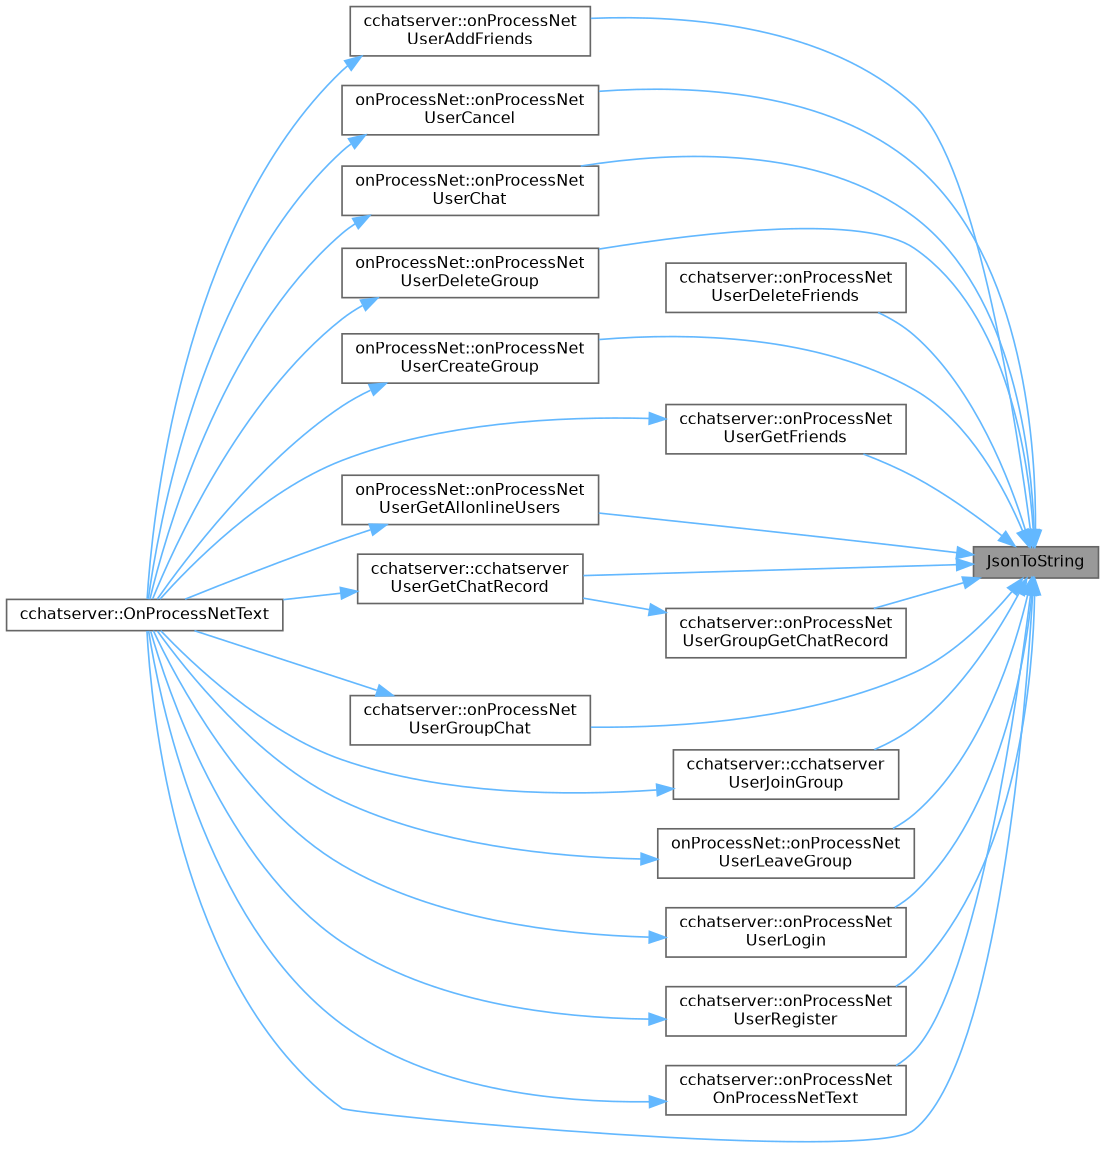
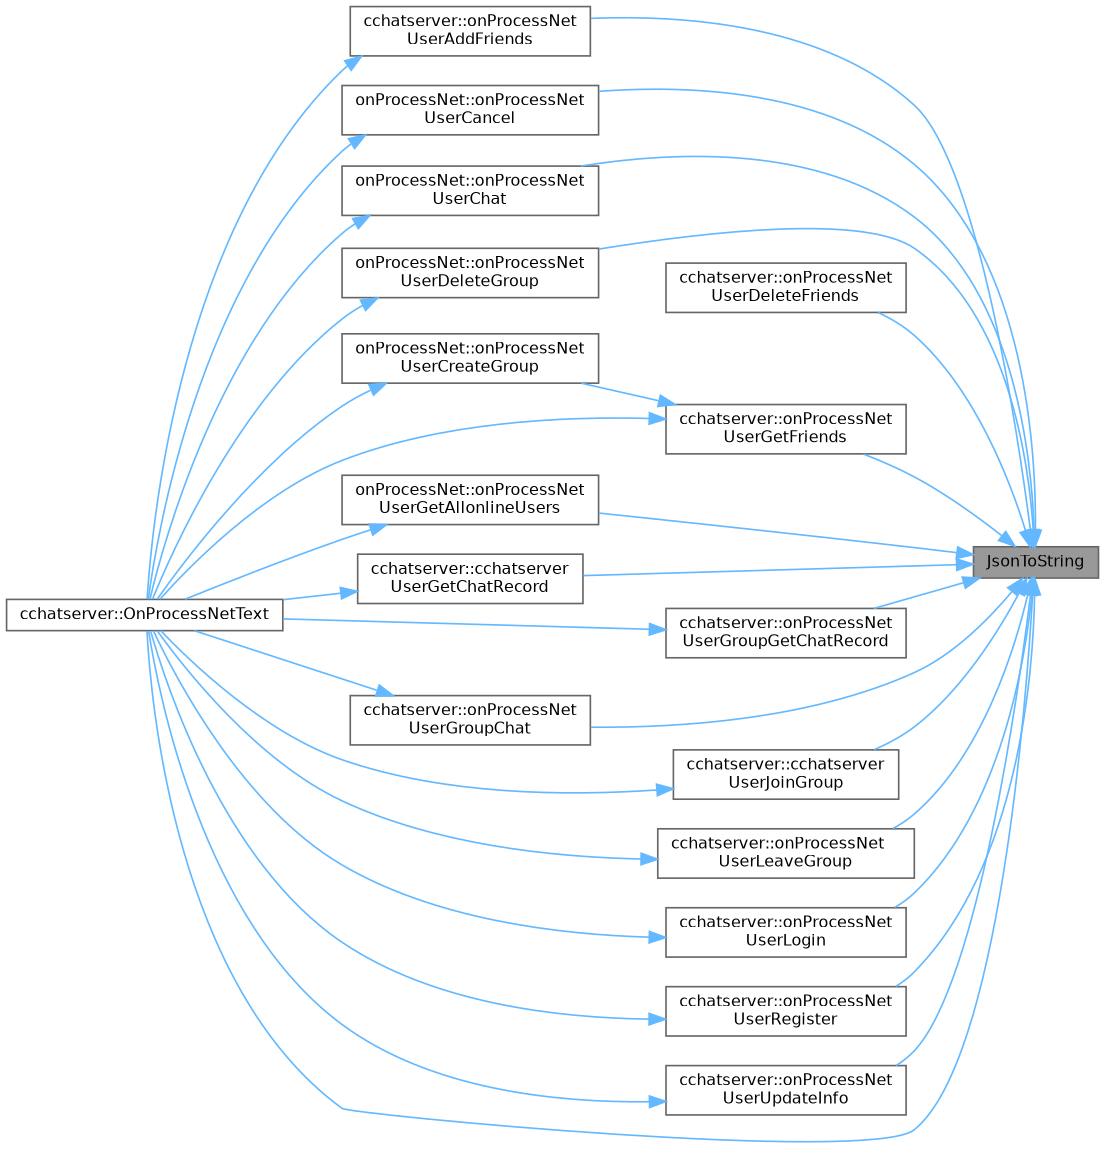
(849, 362) -> (620, 392)
(616, 604) -> (466, 624)
(786, 853) -> (786, 853)
(786, 1090) -> (786, 1090)
